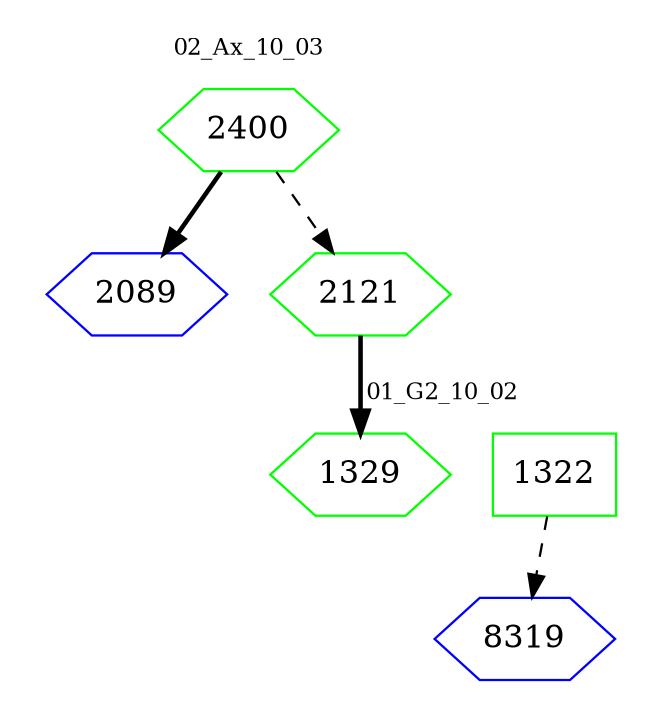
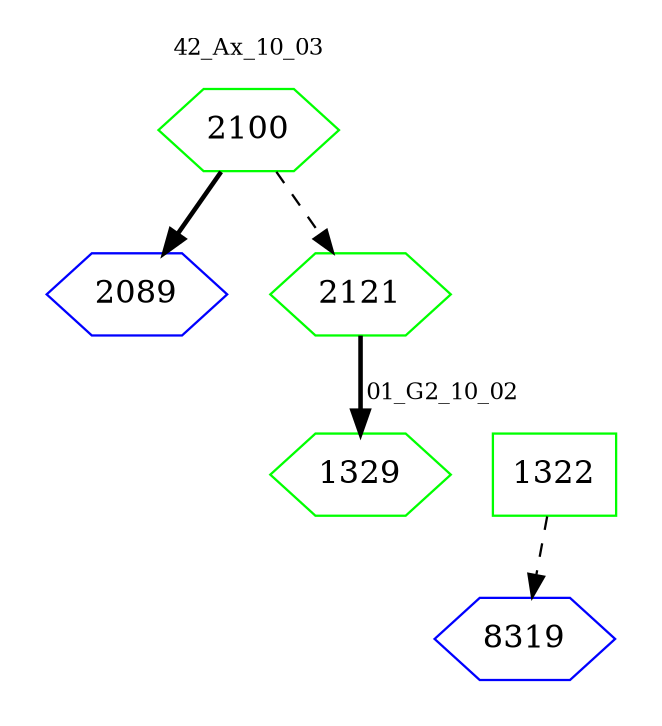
(249, 49) -> (249, 49)
(249, 130) -> (249, 130)
